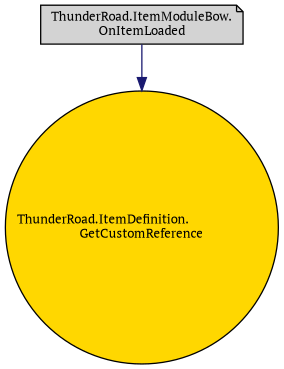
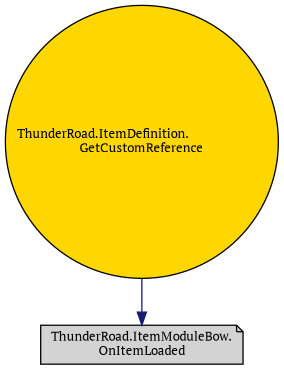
(142, 61) -> (142, 295)
